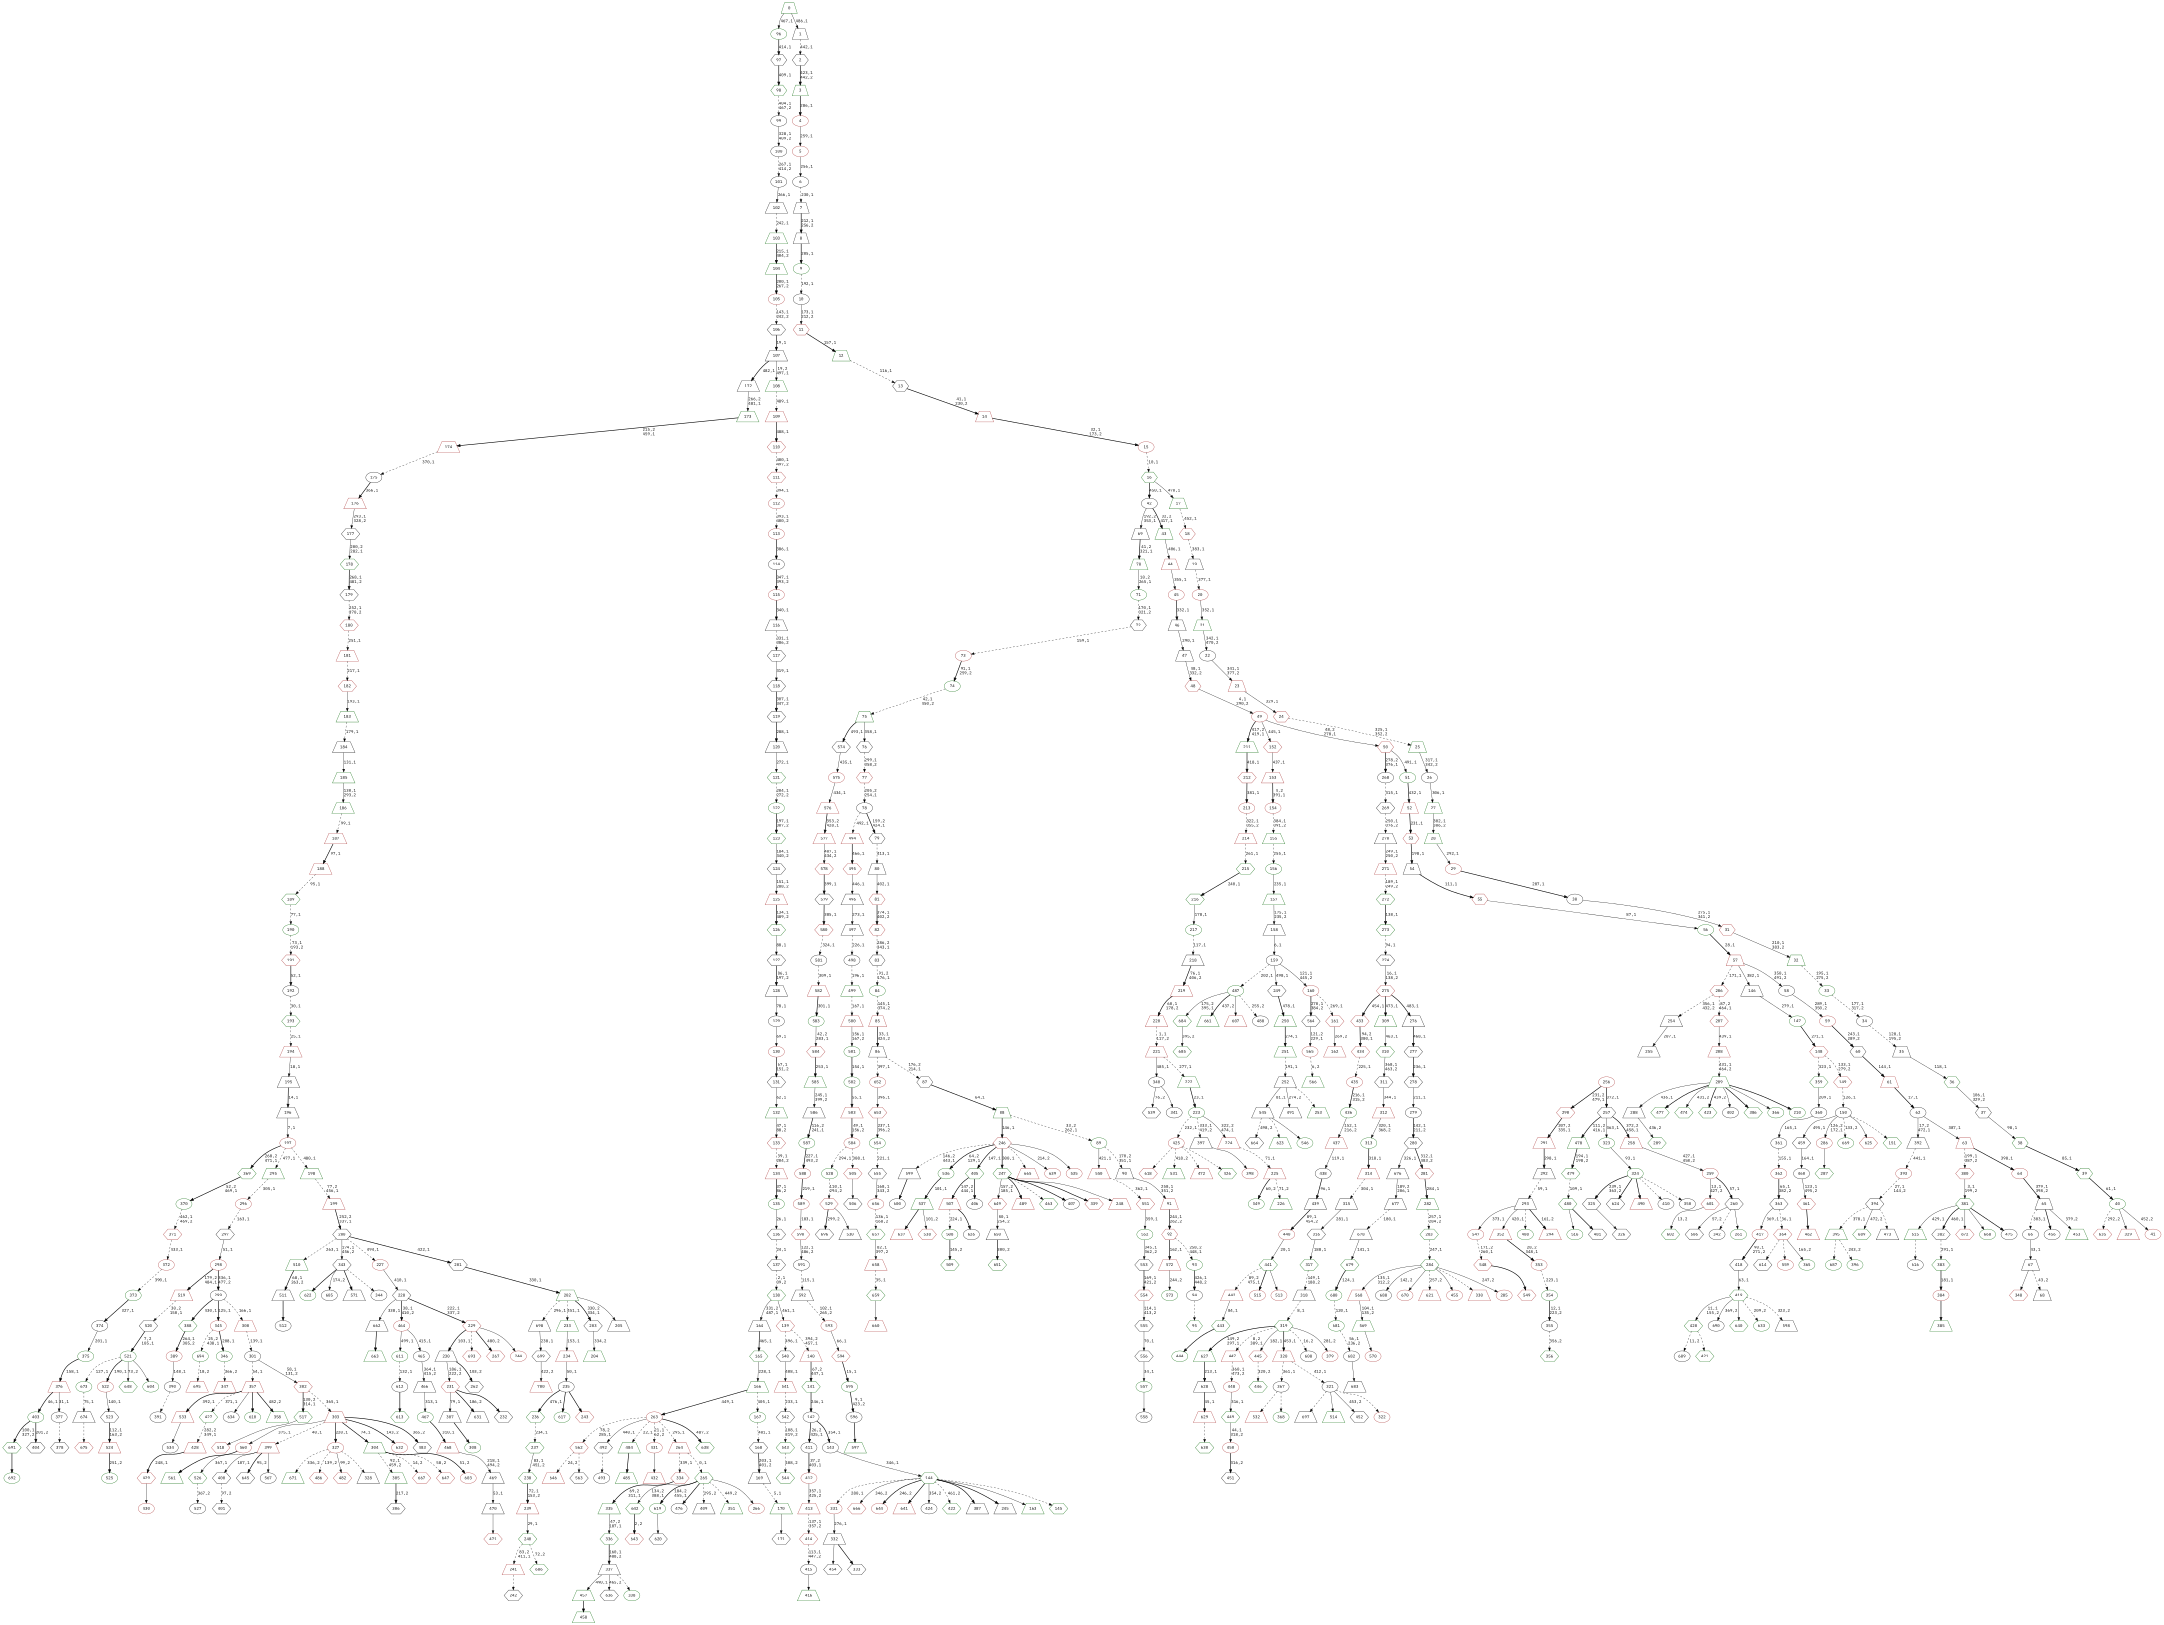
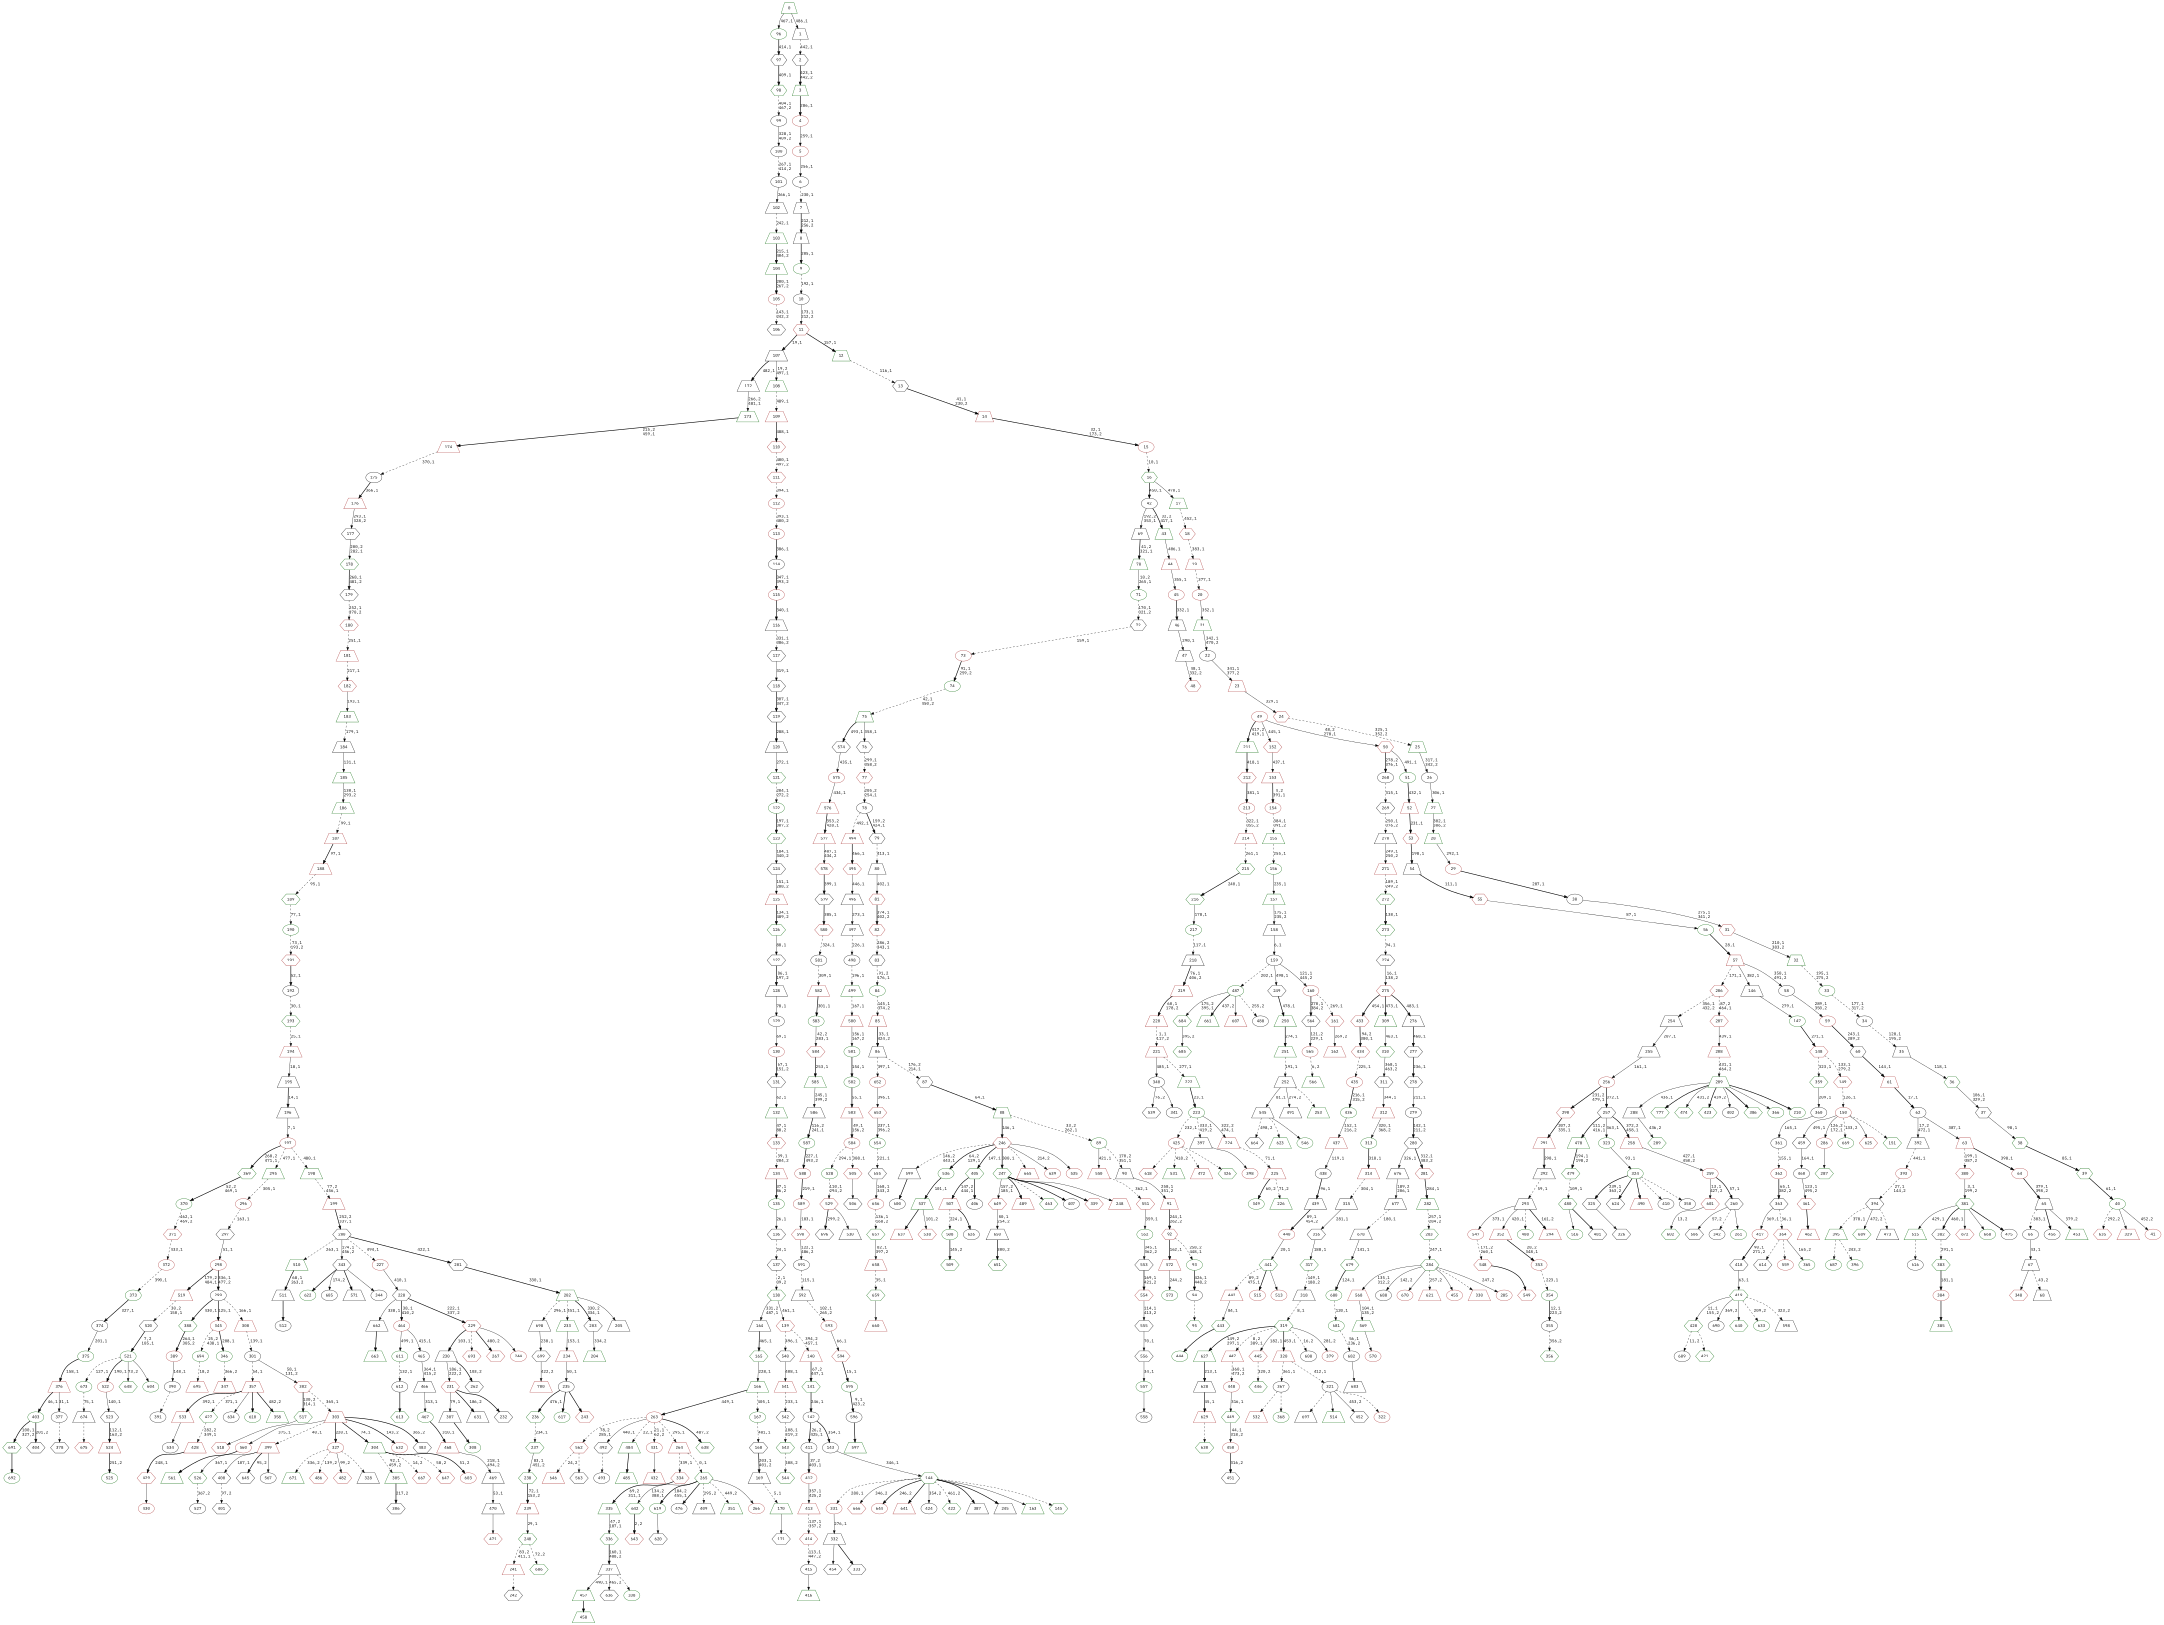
(776, 341) -> (791, 342)
(1194, 564) -> (1194, 564)
(1225, 701) -> none
none -> (1628, 1067)
(1660, 1113) -> (1660, 1113)
(1843, 1113) -> (1843, 1113)
(359, 1279) -> (359, 1279)
